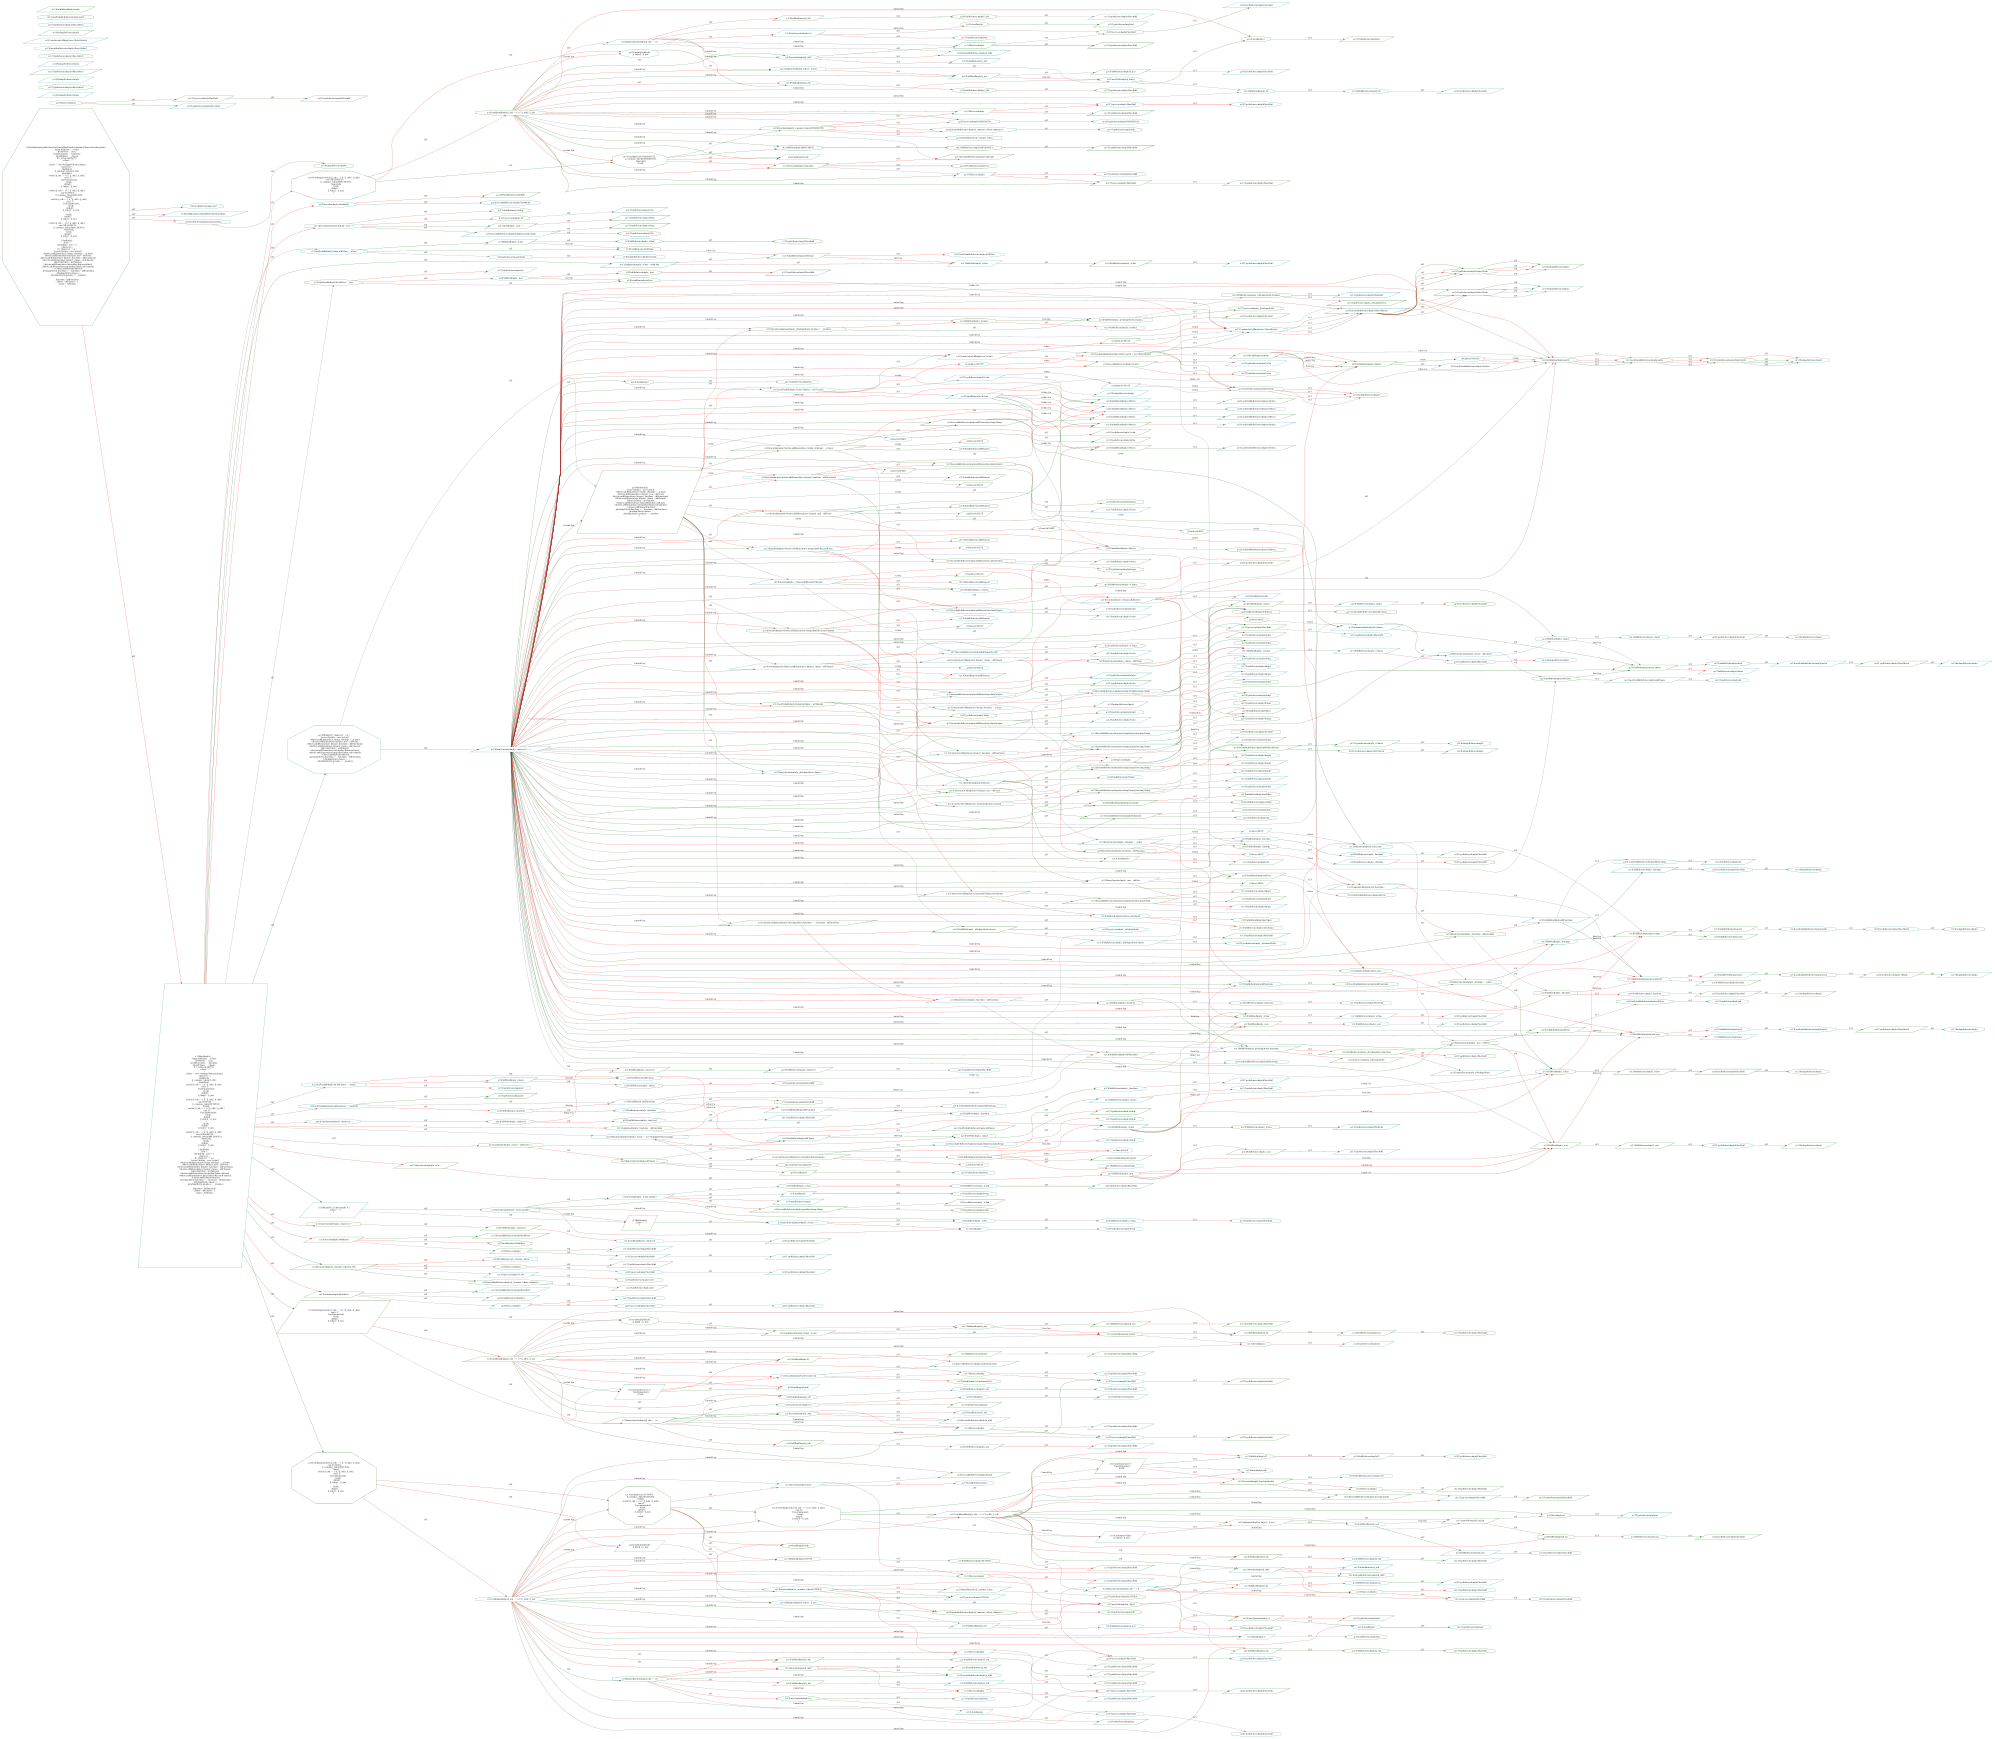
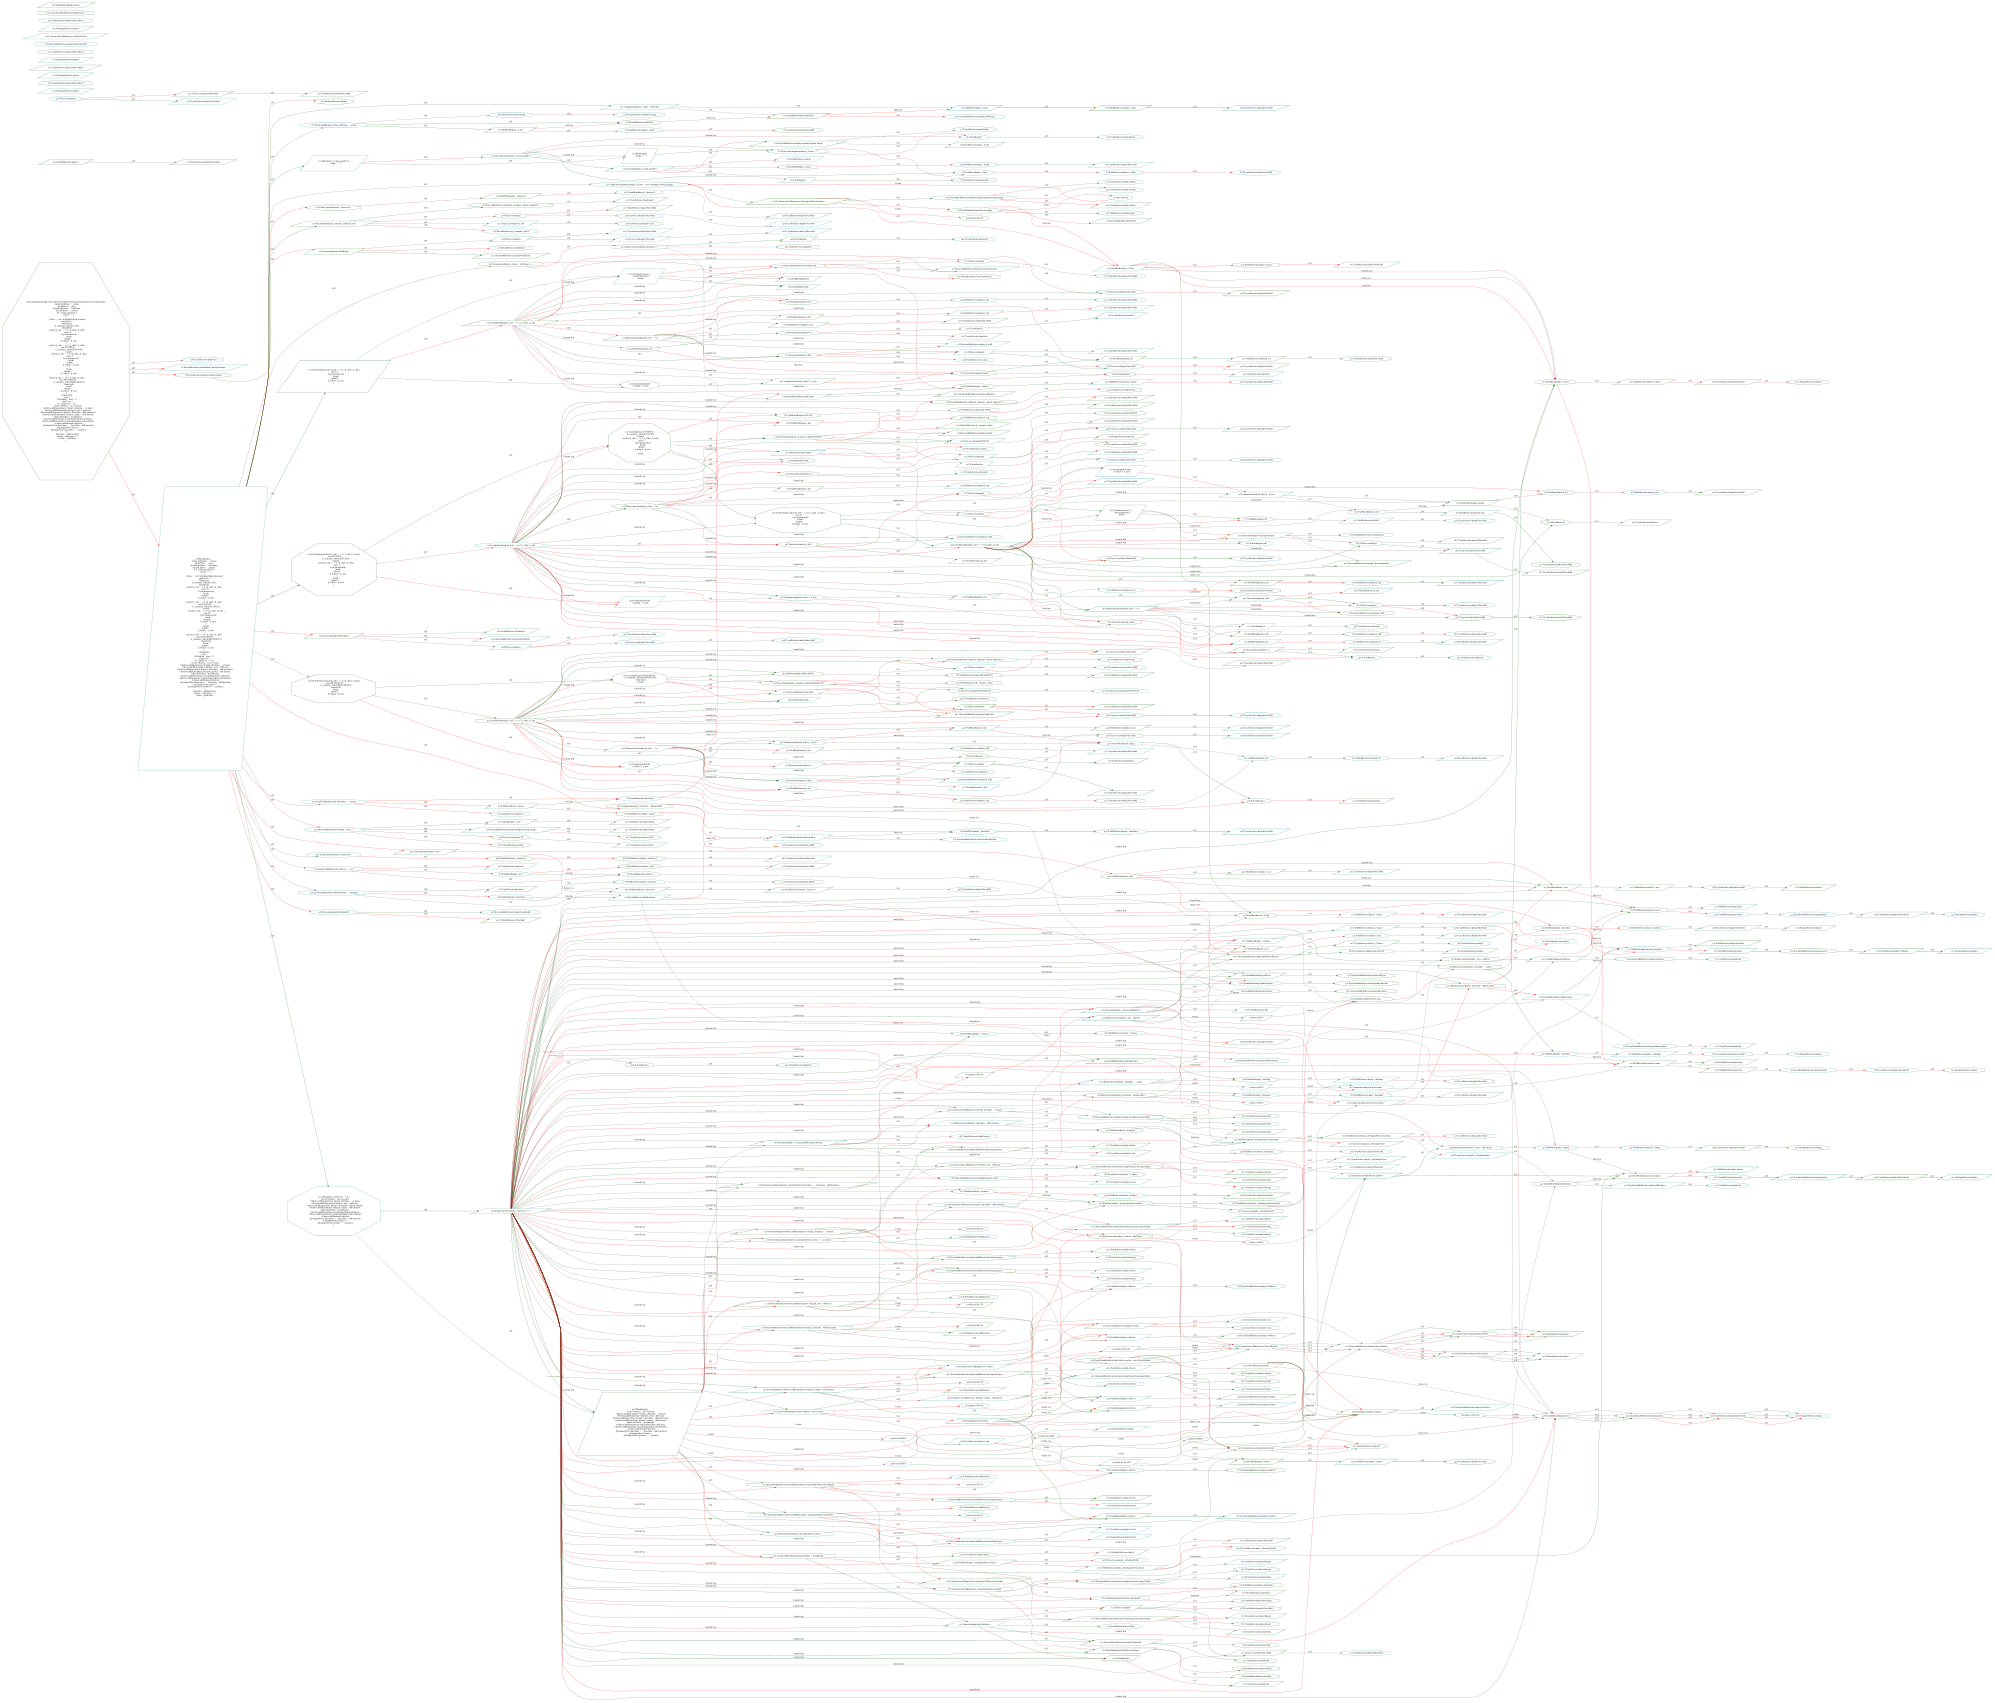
(892, 1331) -> none
(884, 1357) -> none
(1048, 1593) -> (1036, 417)
